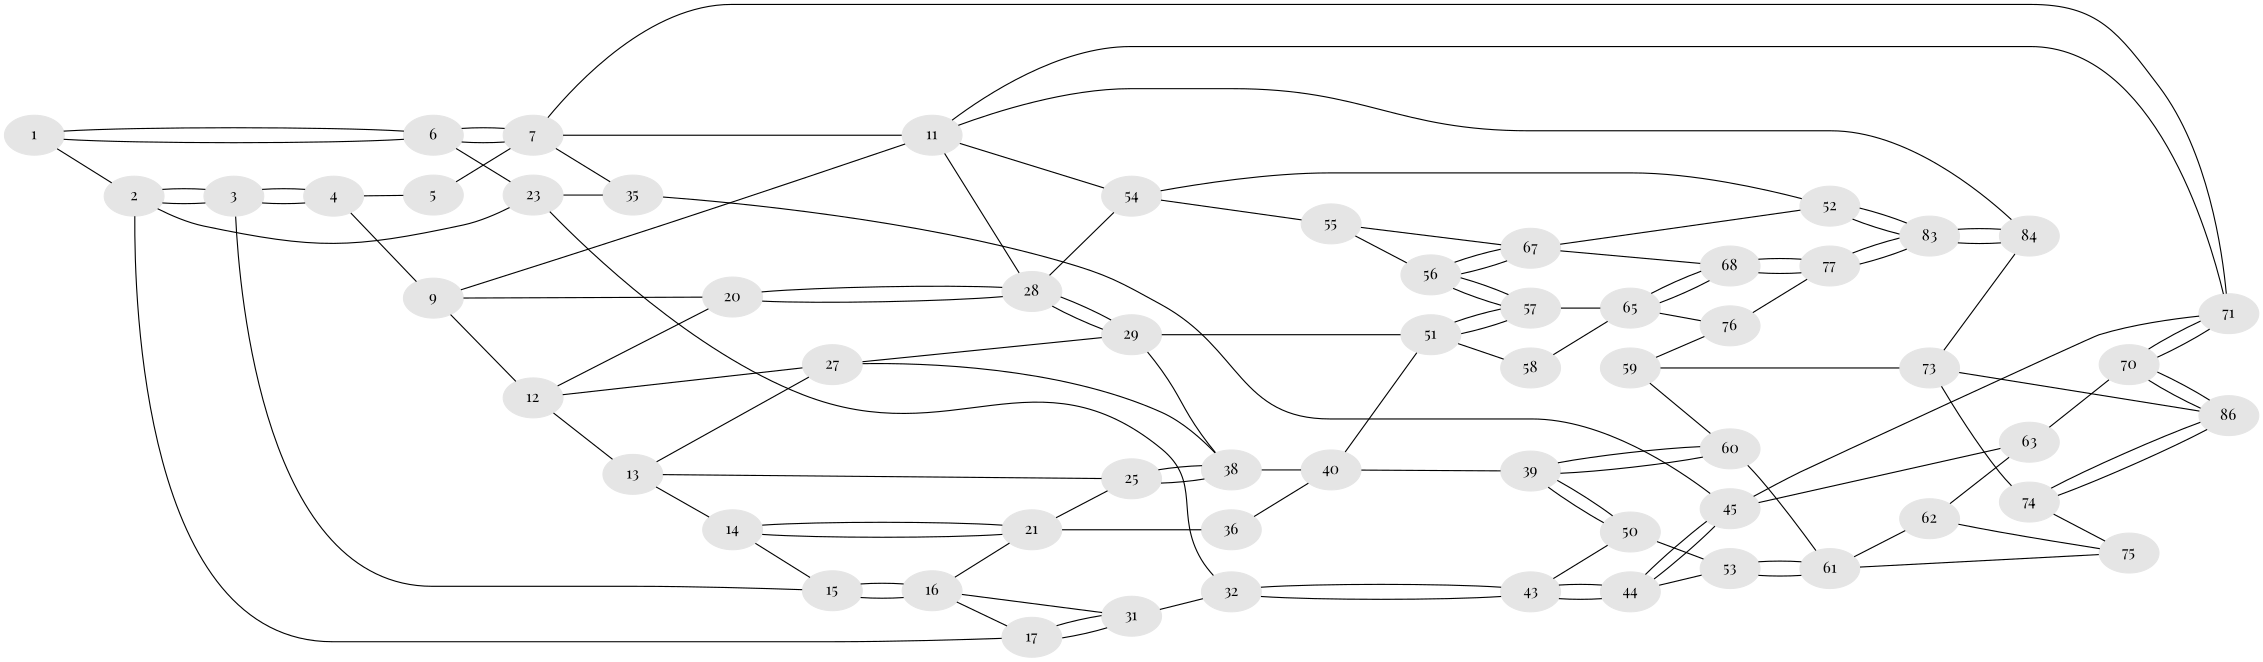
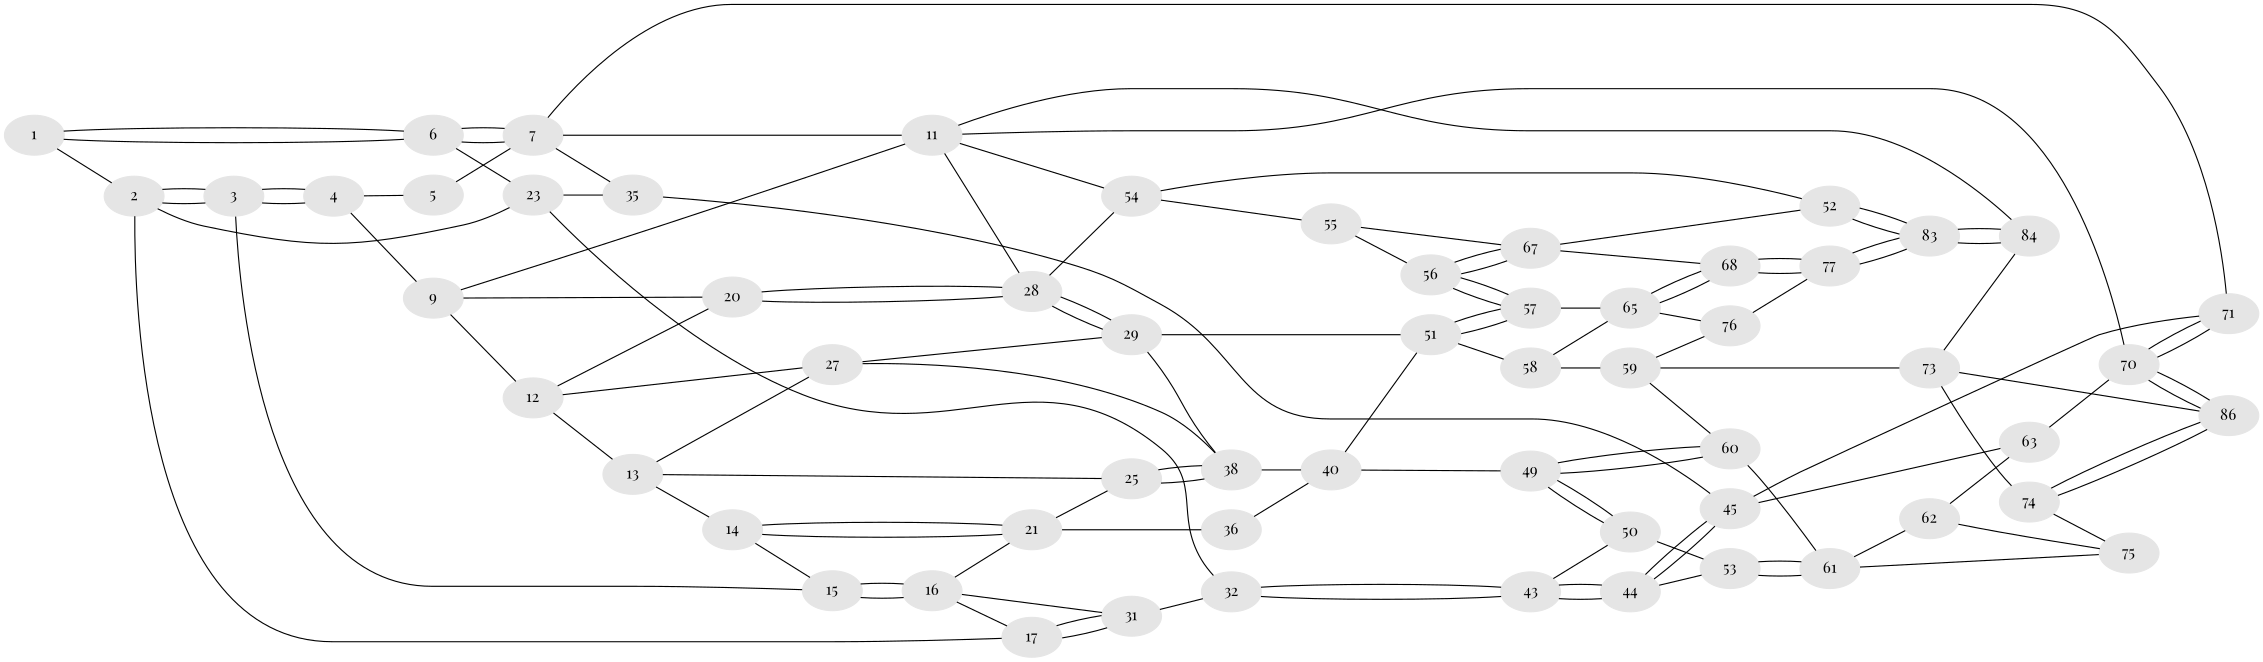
(1650, 47) -> (1616, 89)
none -> (1581, 368)
(1531, 471) -> (1531, 471)
